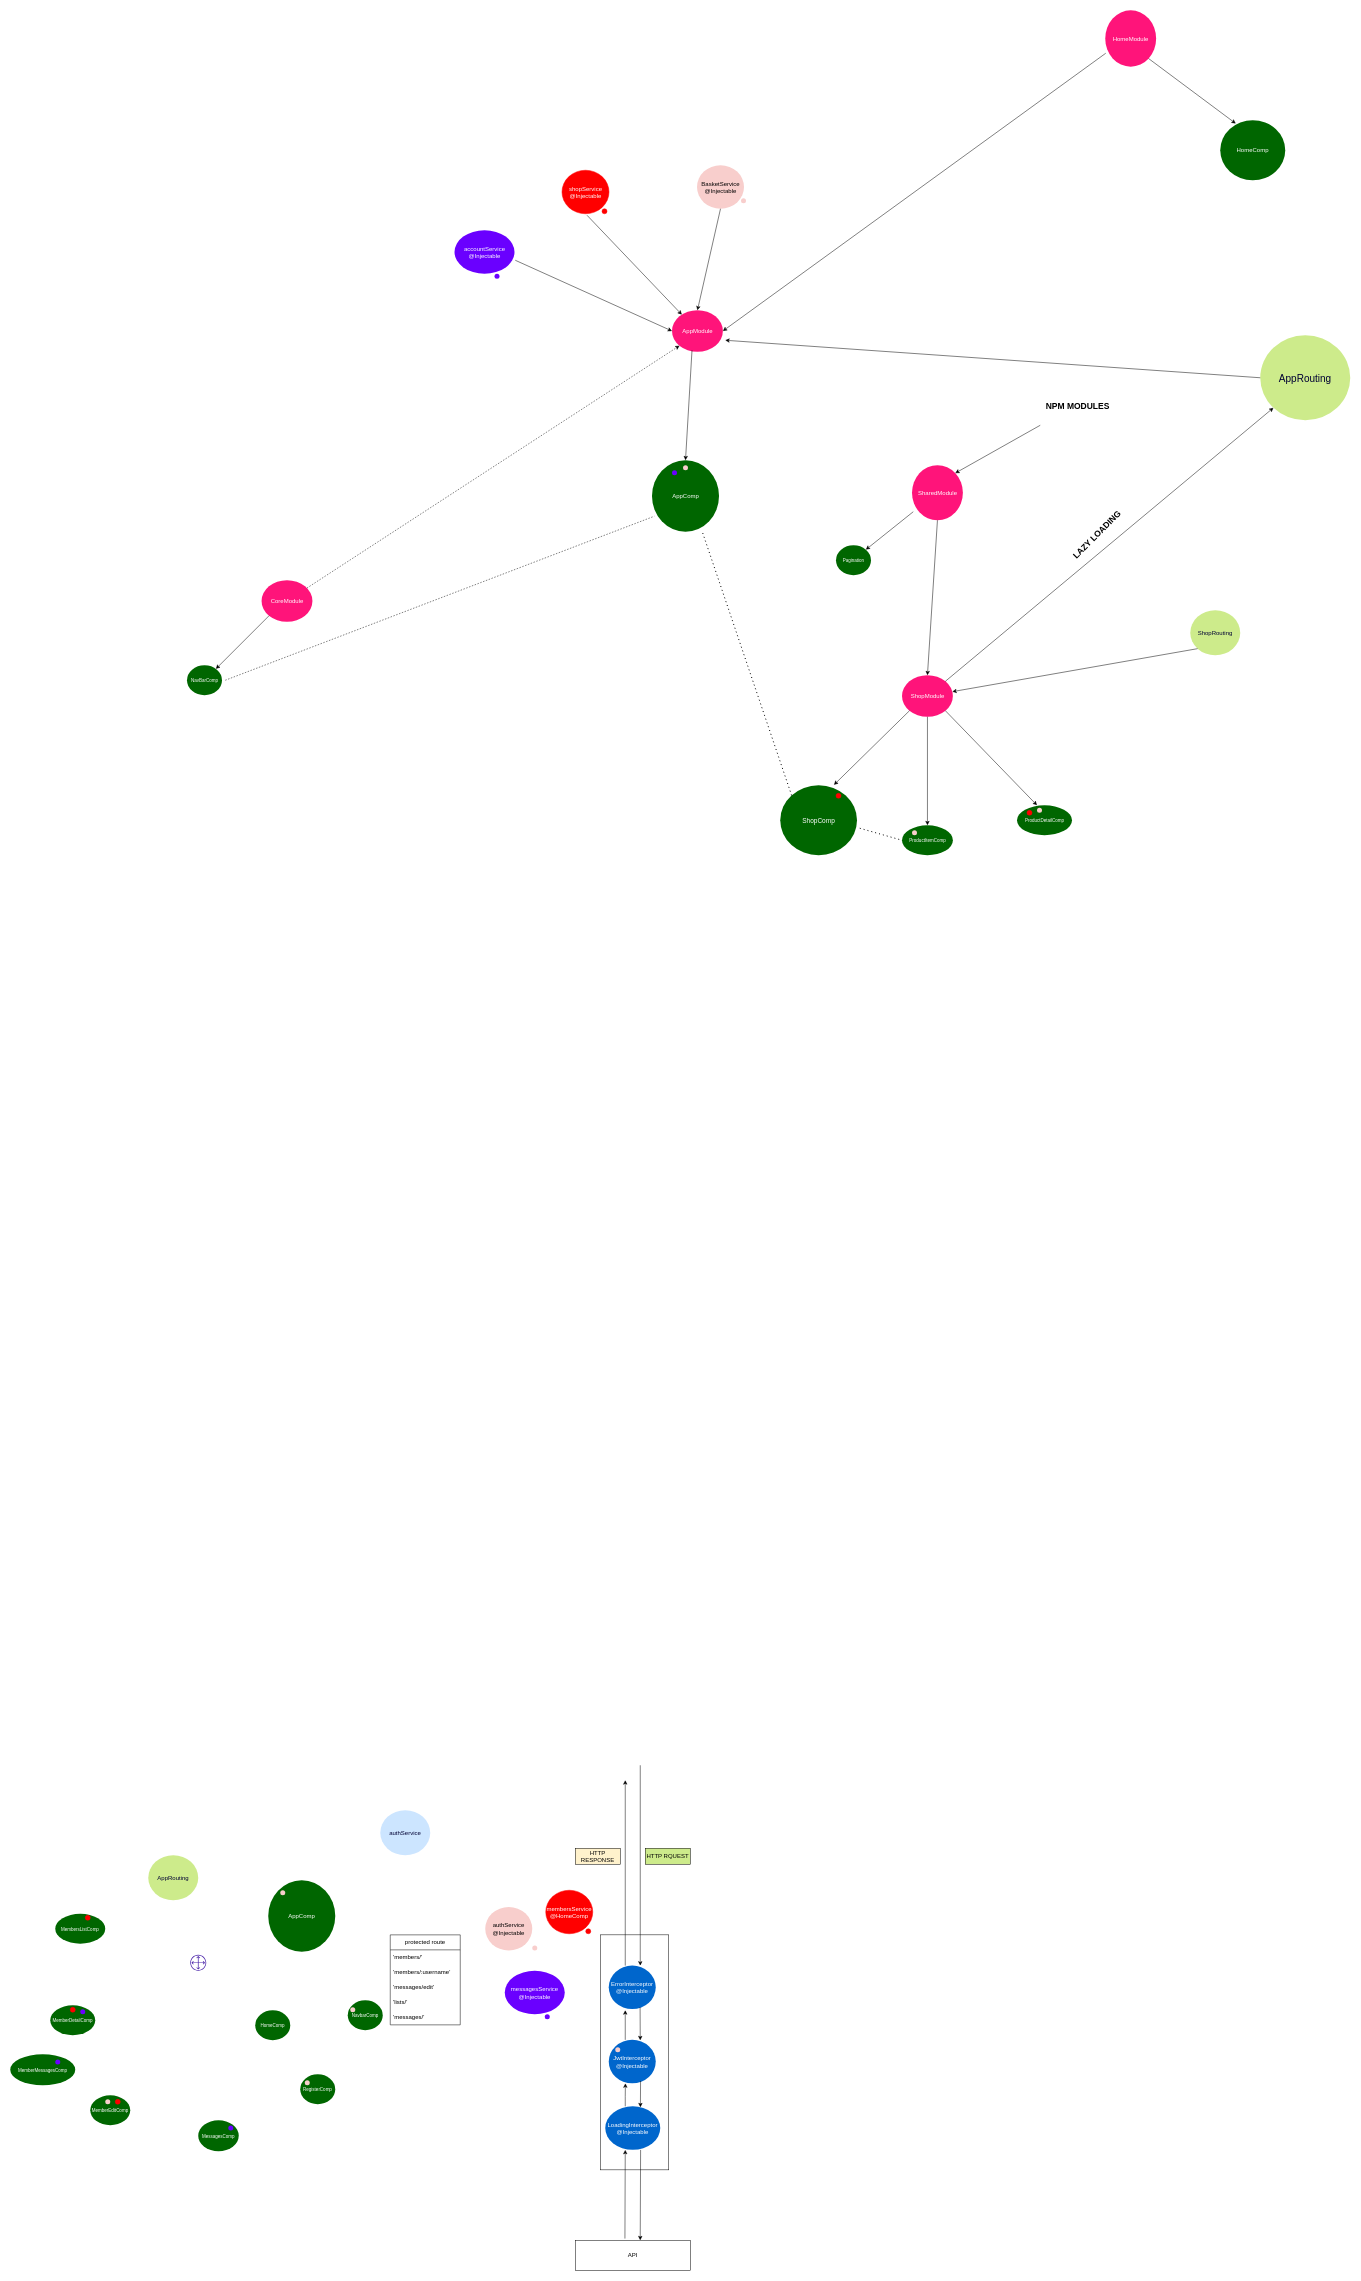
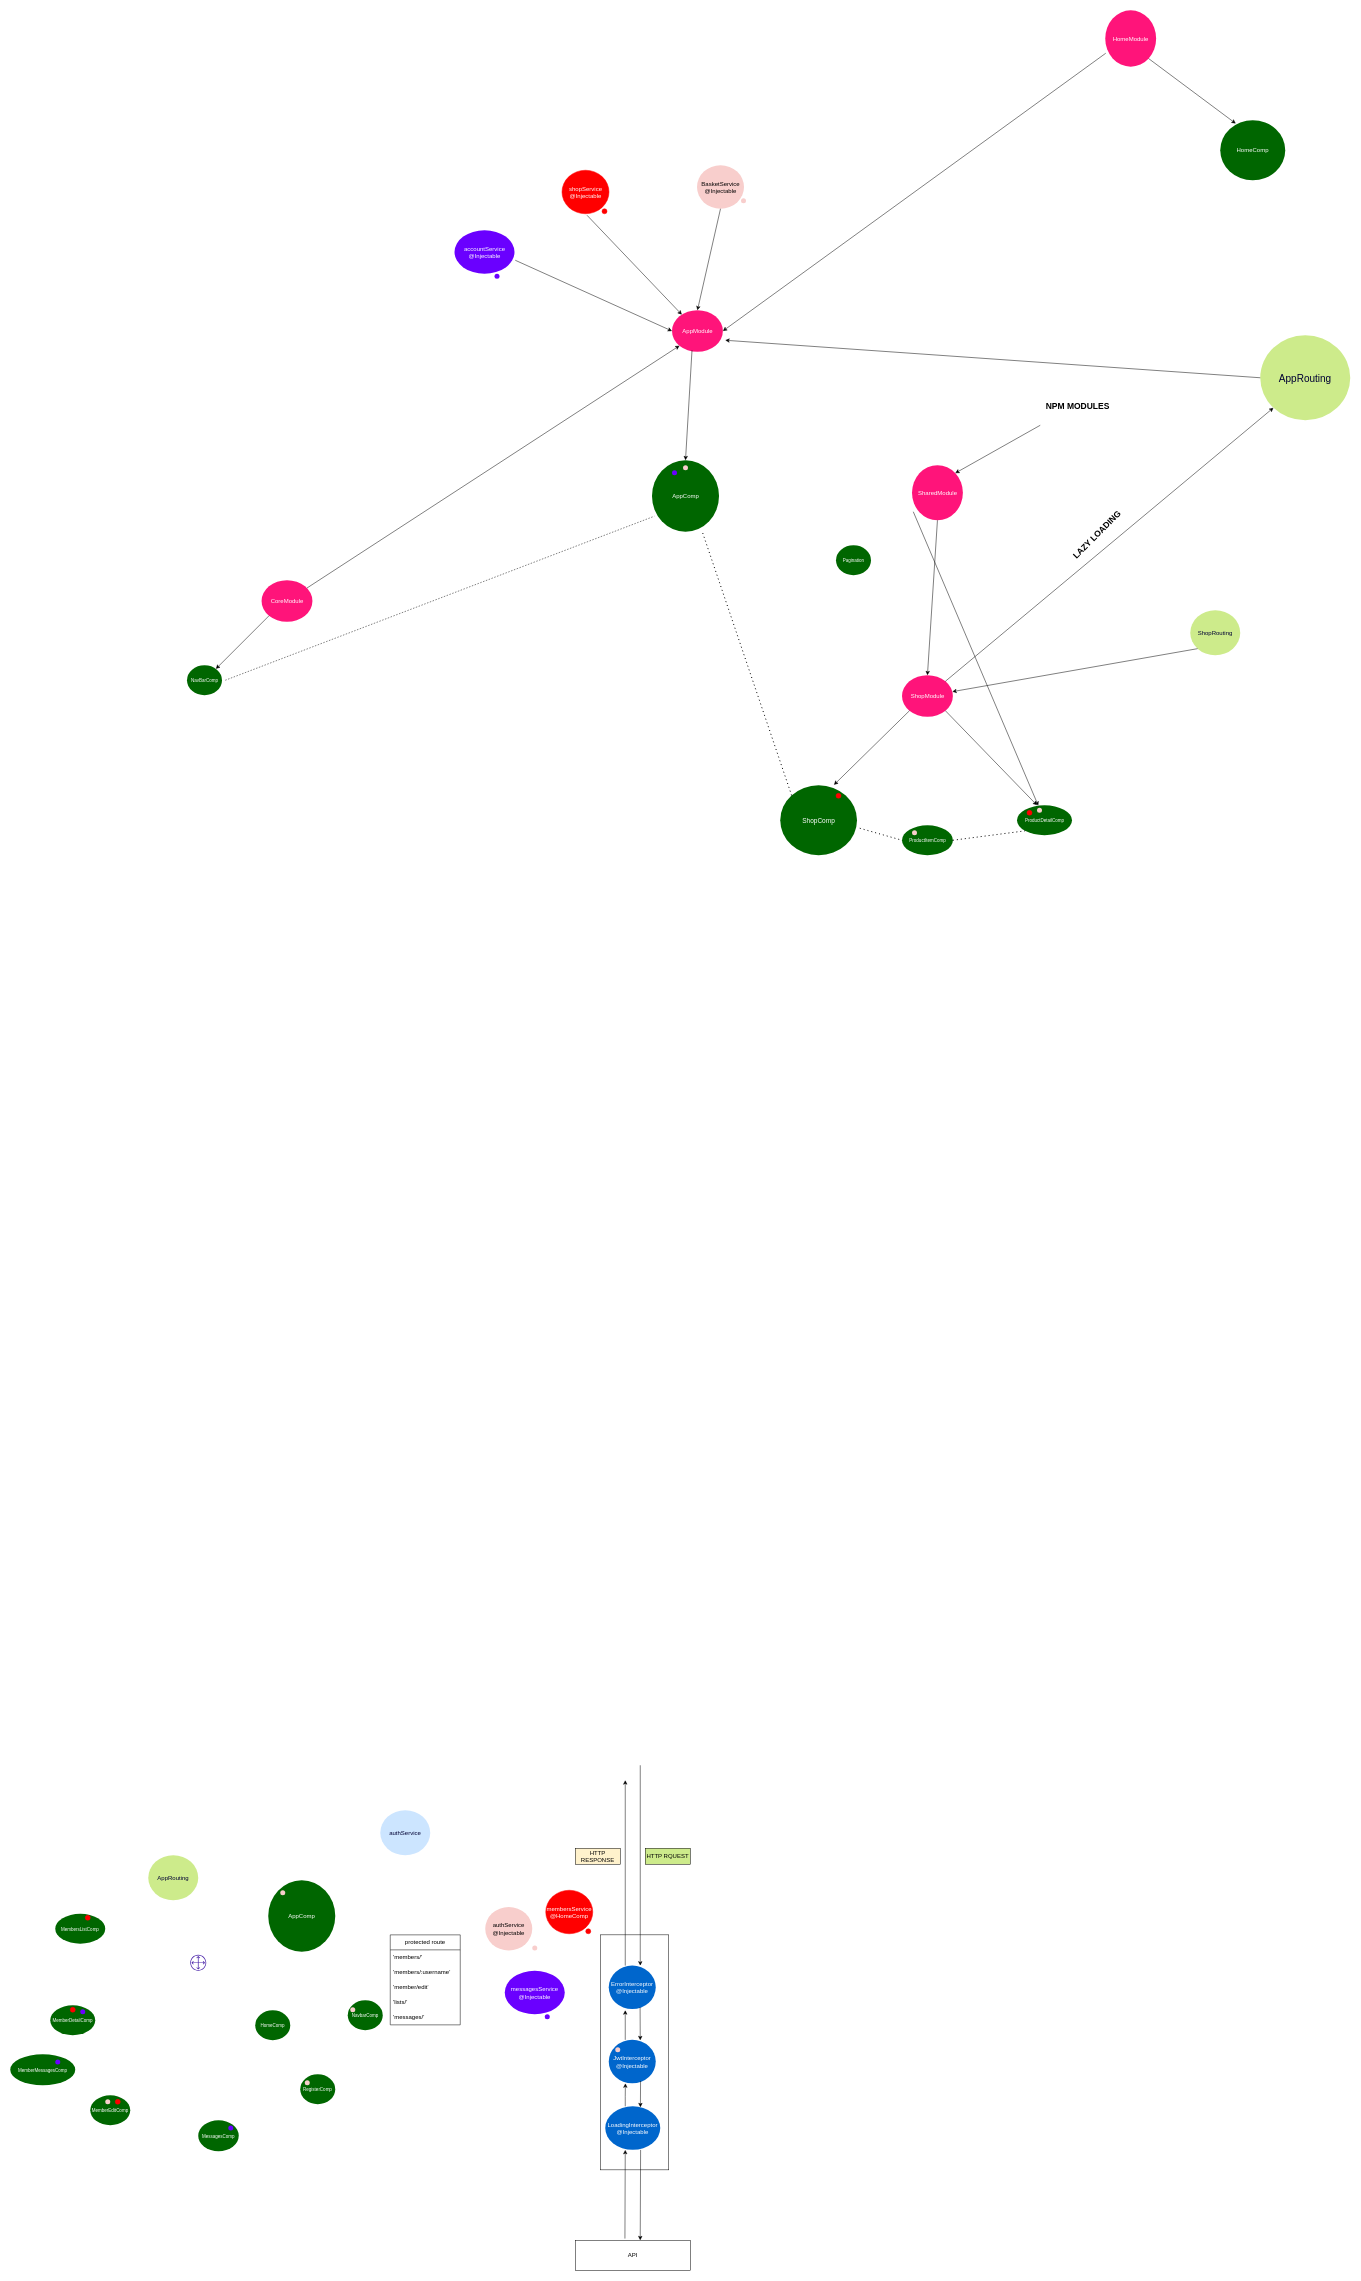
(492, 467) -> (492, 467)
(870, 546) -> (1036, 801)
(927, 820) -> none
none -> (987, 836)
(416, 1987) -> (413, 1987)
